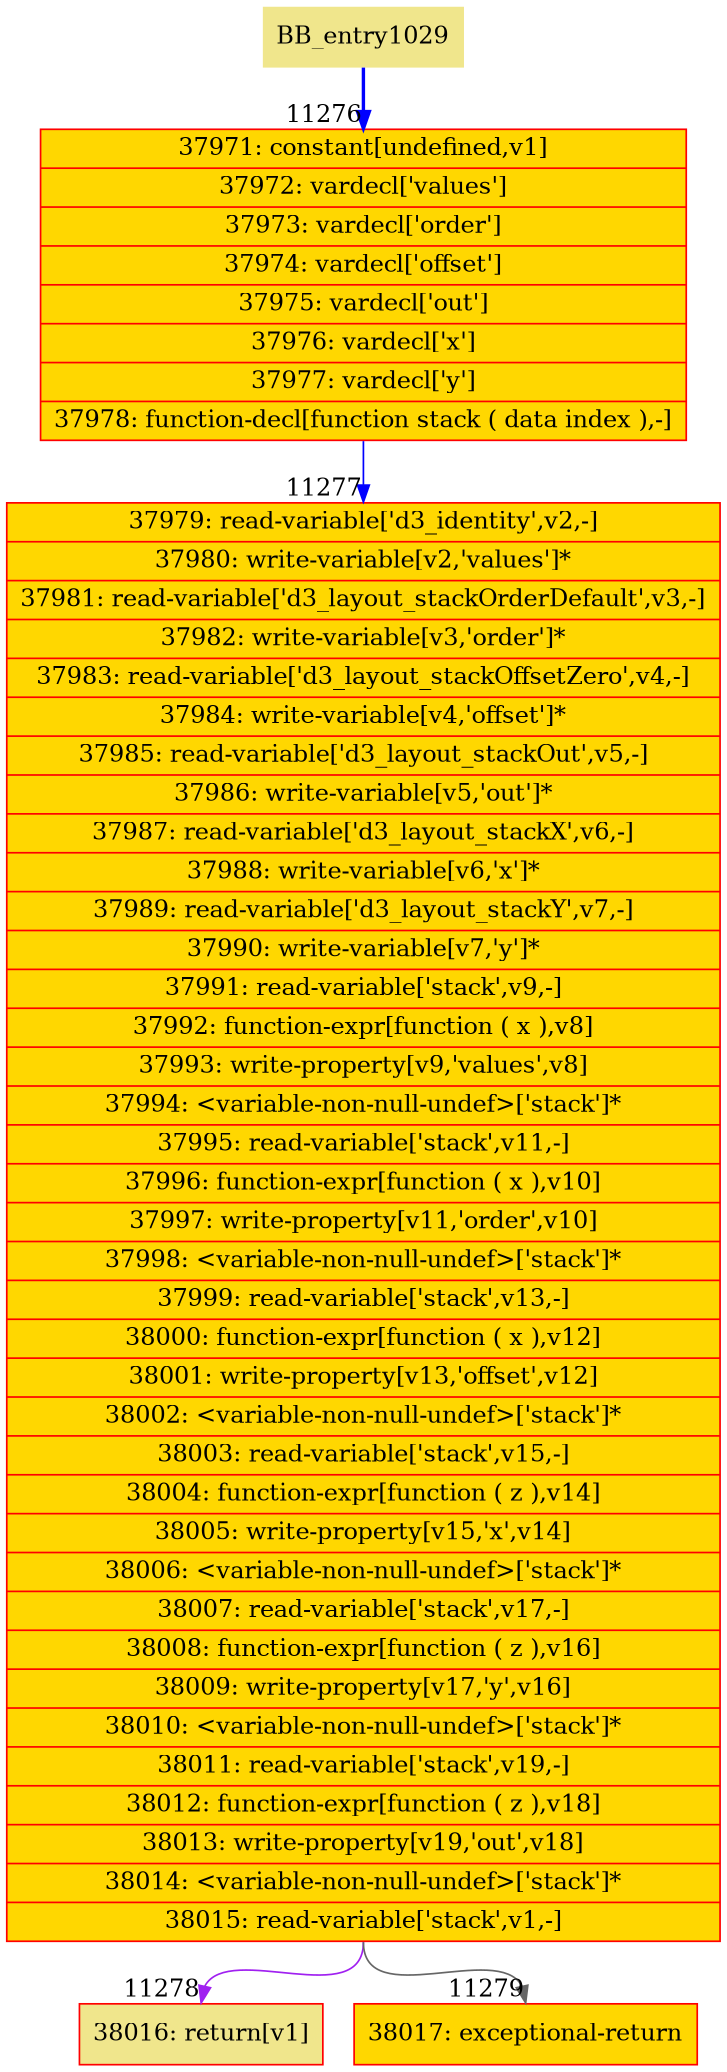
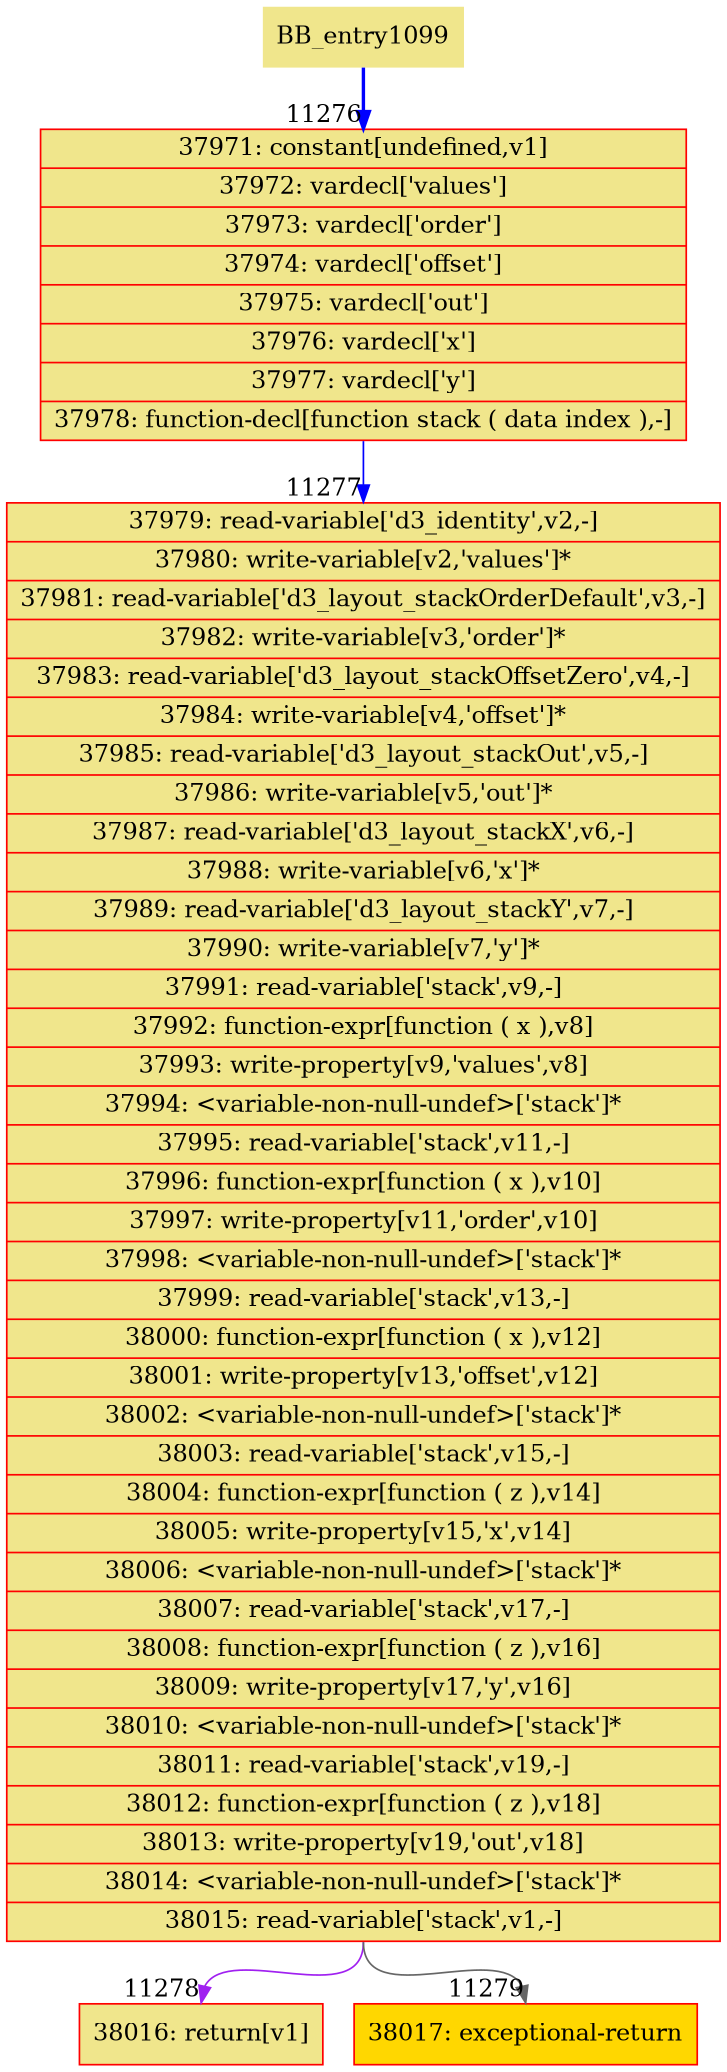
(363, 37) -> (363, 37)
(363, 285) -> (363, 285)
(363, 1222) -> (363, 1222)
